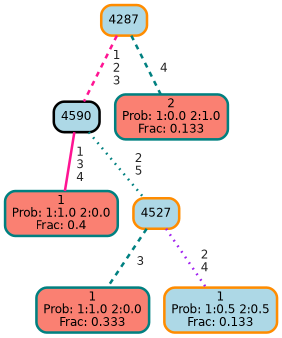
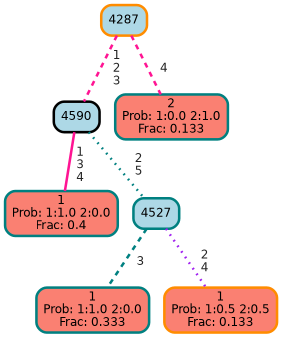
(146, 65) -> (146, 65)
(156, 214) -> (156, 214)
(221, 310) -> (221, 310)
